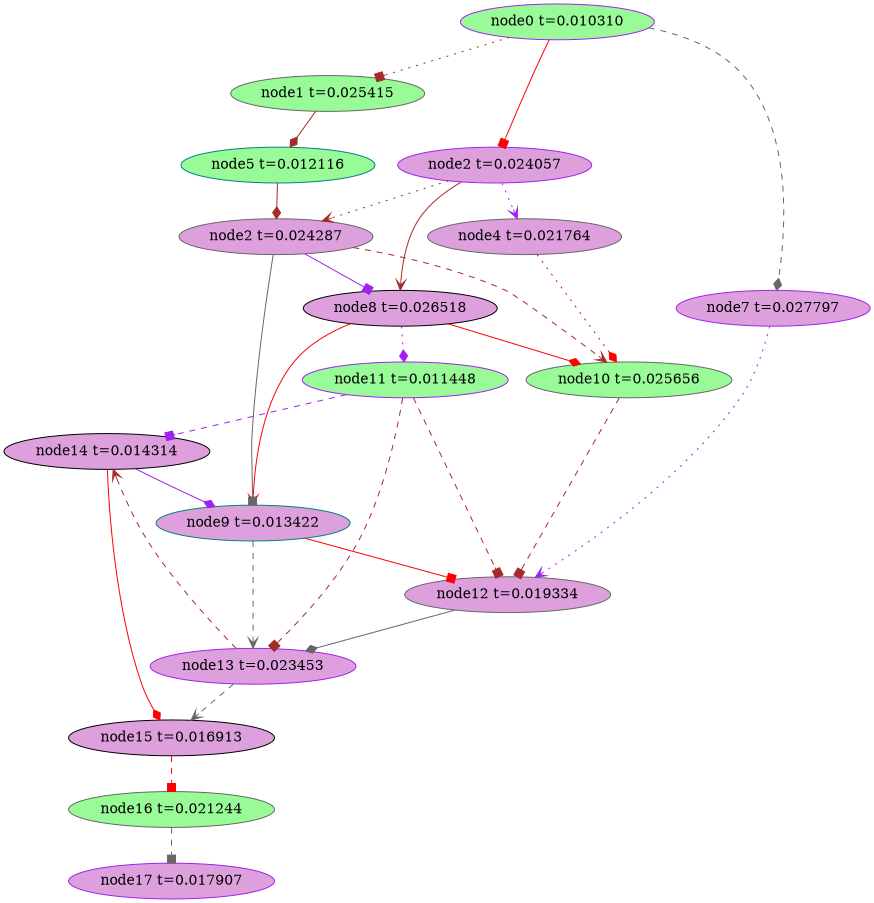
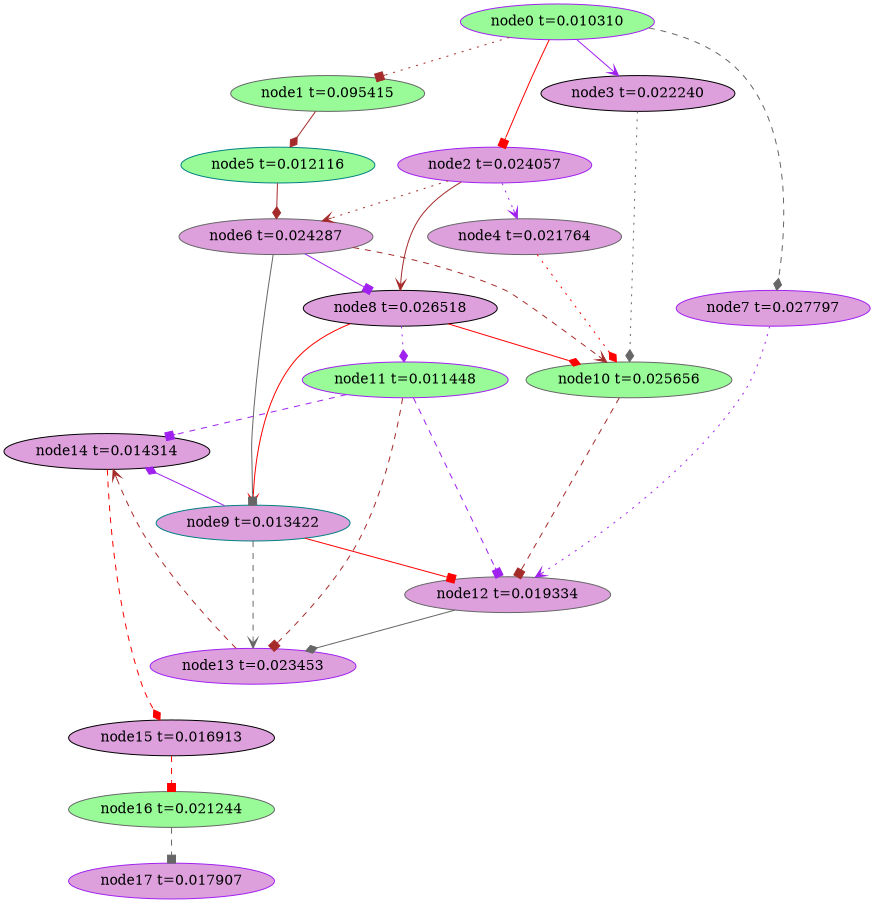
(328, 93) -> (328, 93)
none -> (638, 93)
(276, 237) -> (276, 237)
(454, 483) -> (454, 483)
(170, 485) -> (191, 489)
(119, 592) -> (119, 592)
(216, 699) -> none
